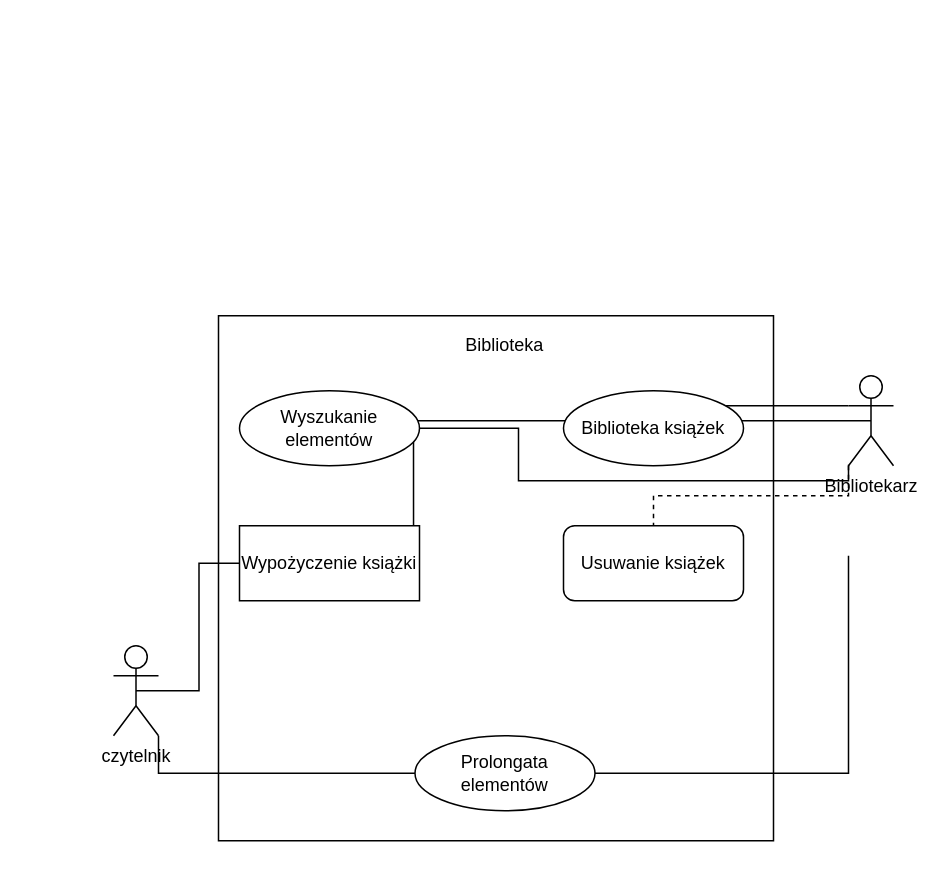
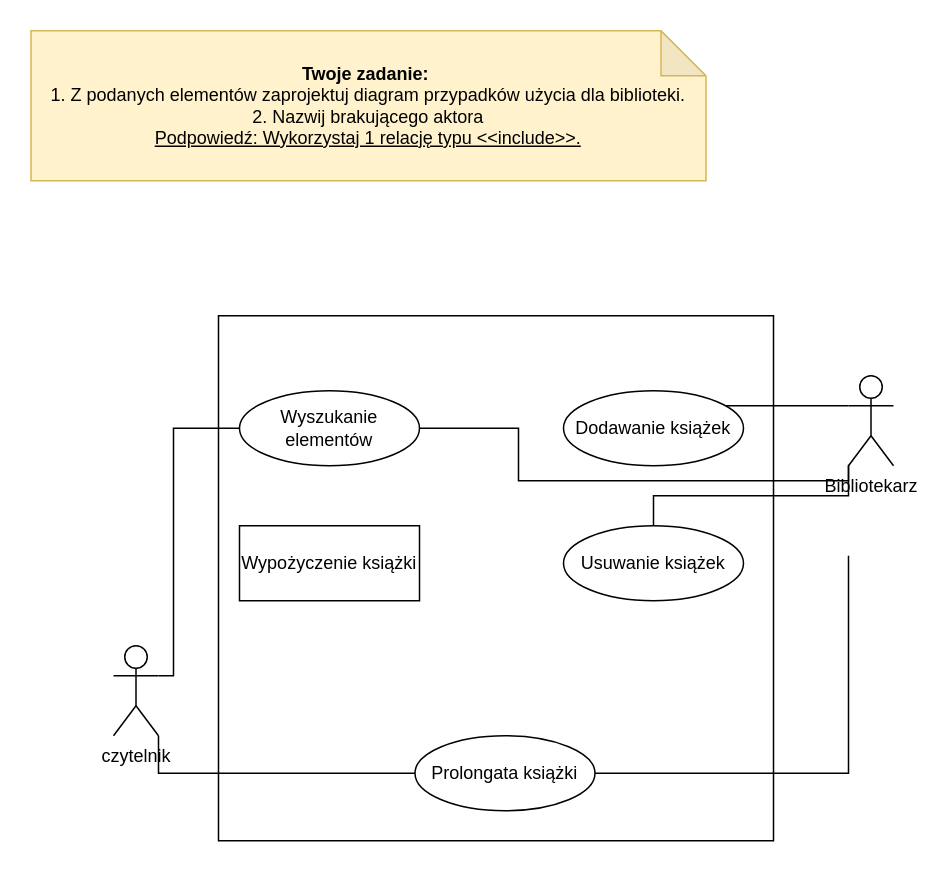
none -> (368, 106)
(505, 346) -> none
(491, 421) -> none
(653, 428) -> (653, 428)
(744, 496) -> (744, 496)
none -> (173, 525)
(653, 563) -> (653, 563)
(199, 638) -> none
(505, 773) -> (505, 773)
